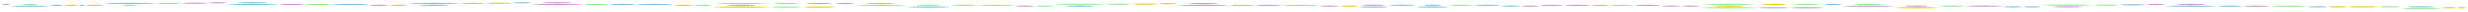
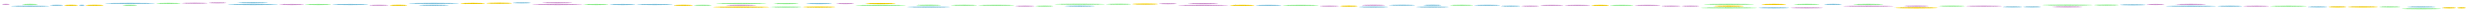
(1168, 4) -> (1168, 4)
